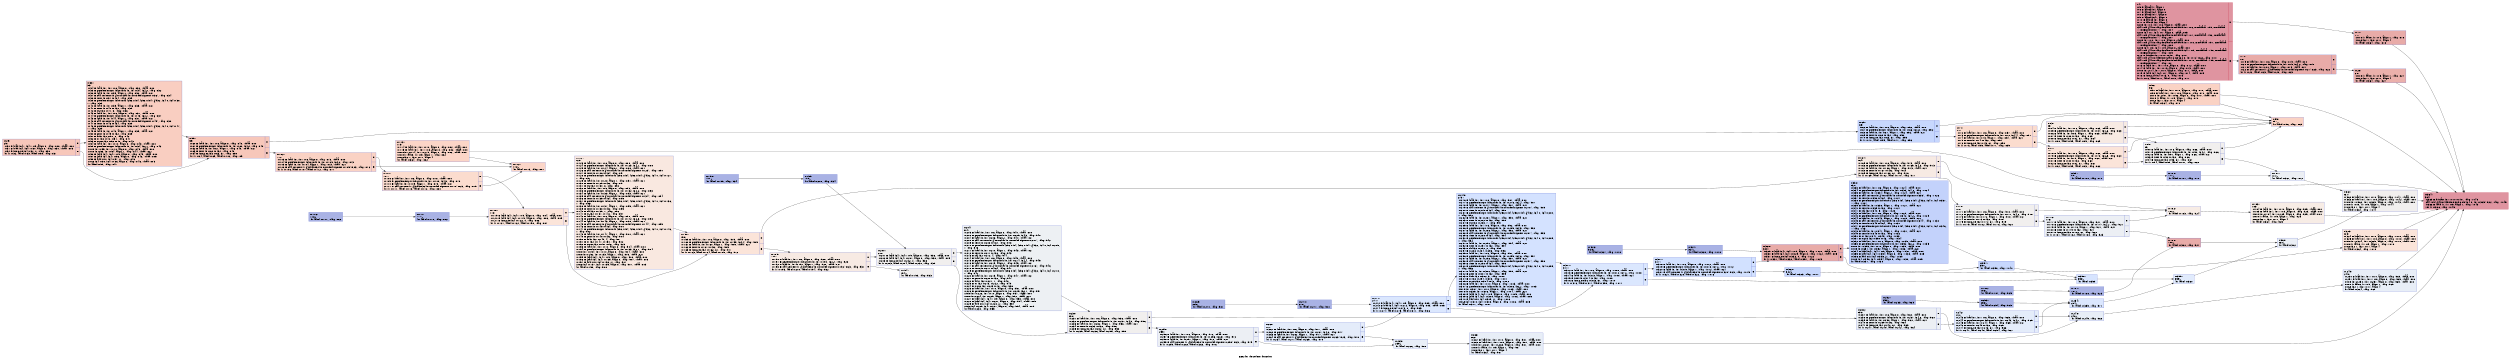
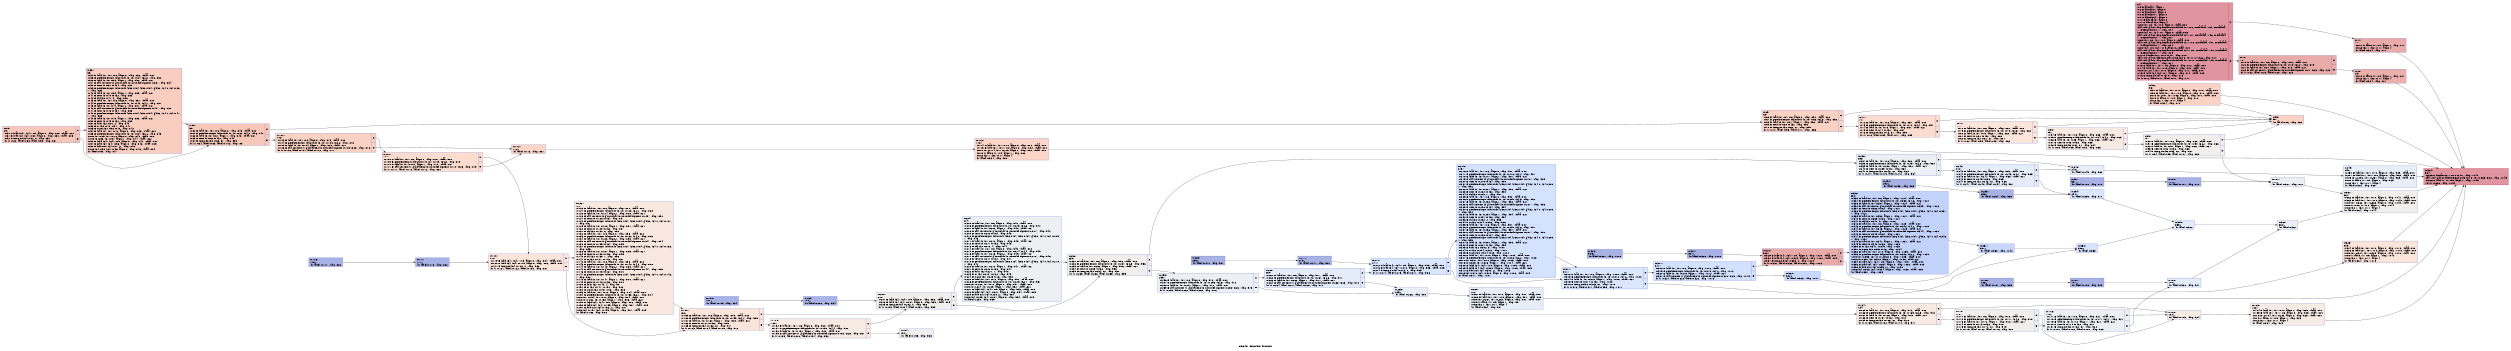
(1899, 131) -> (1803, 121)
(490, 160) -> (759, 149)
(2135, 162) -> (2041, 138)
(2184, 243) -> (2184, 283)
